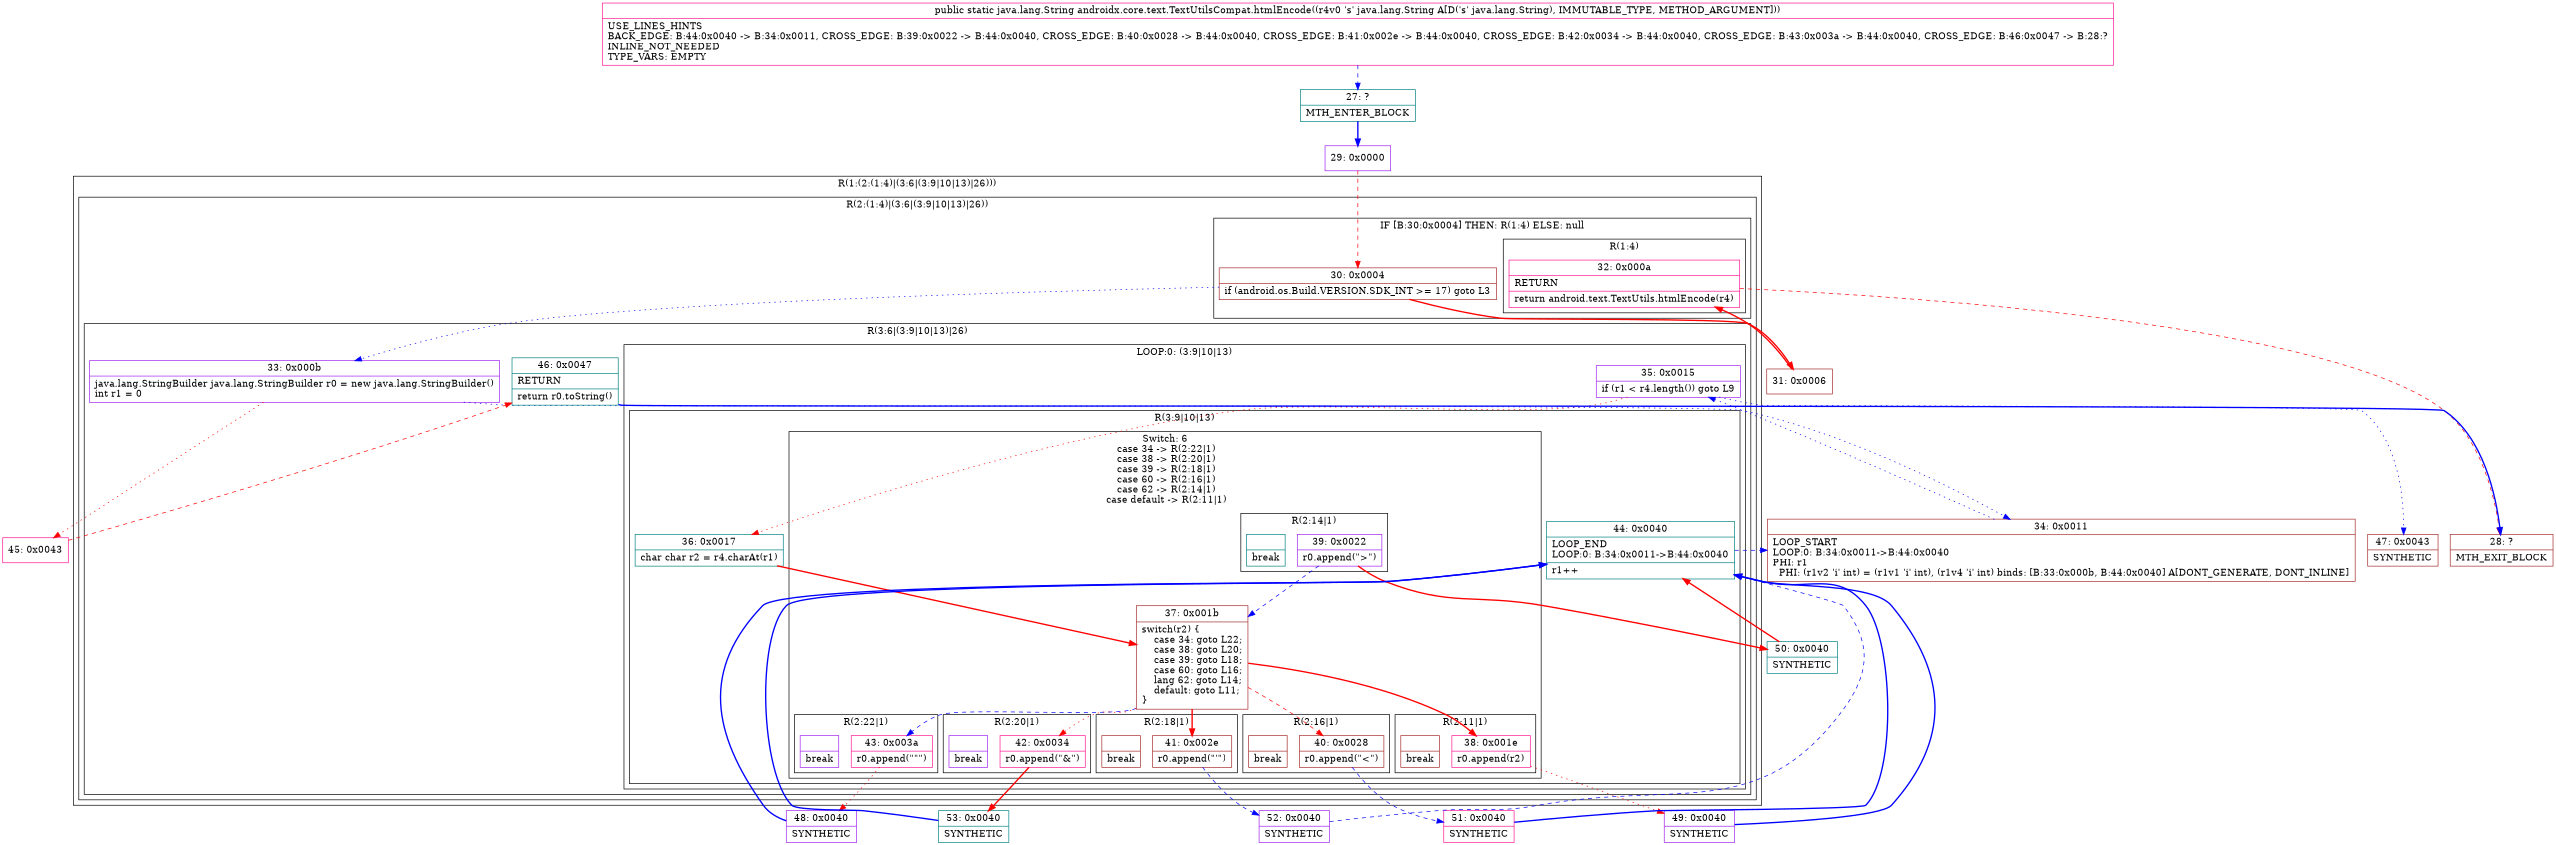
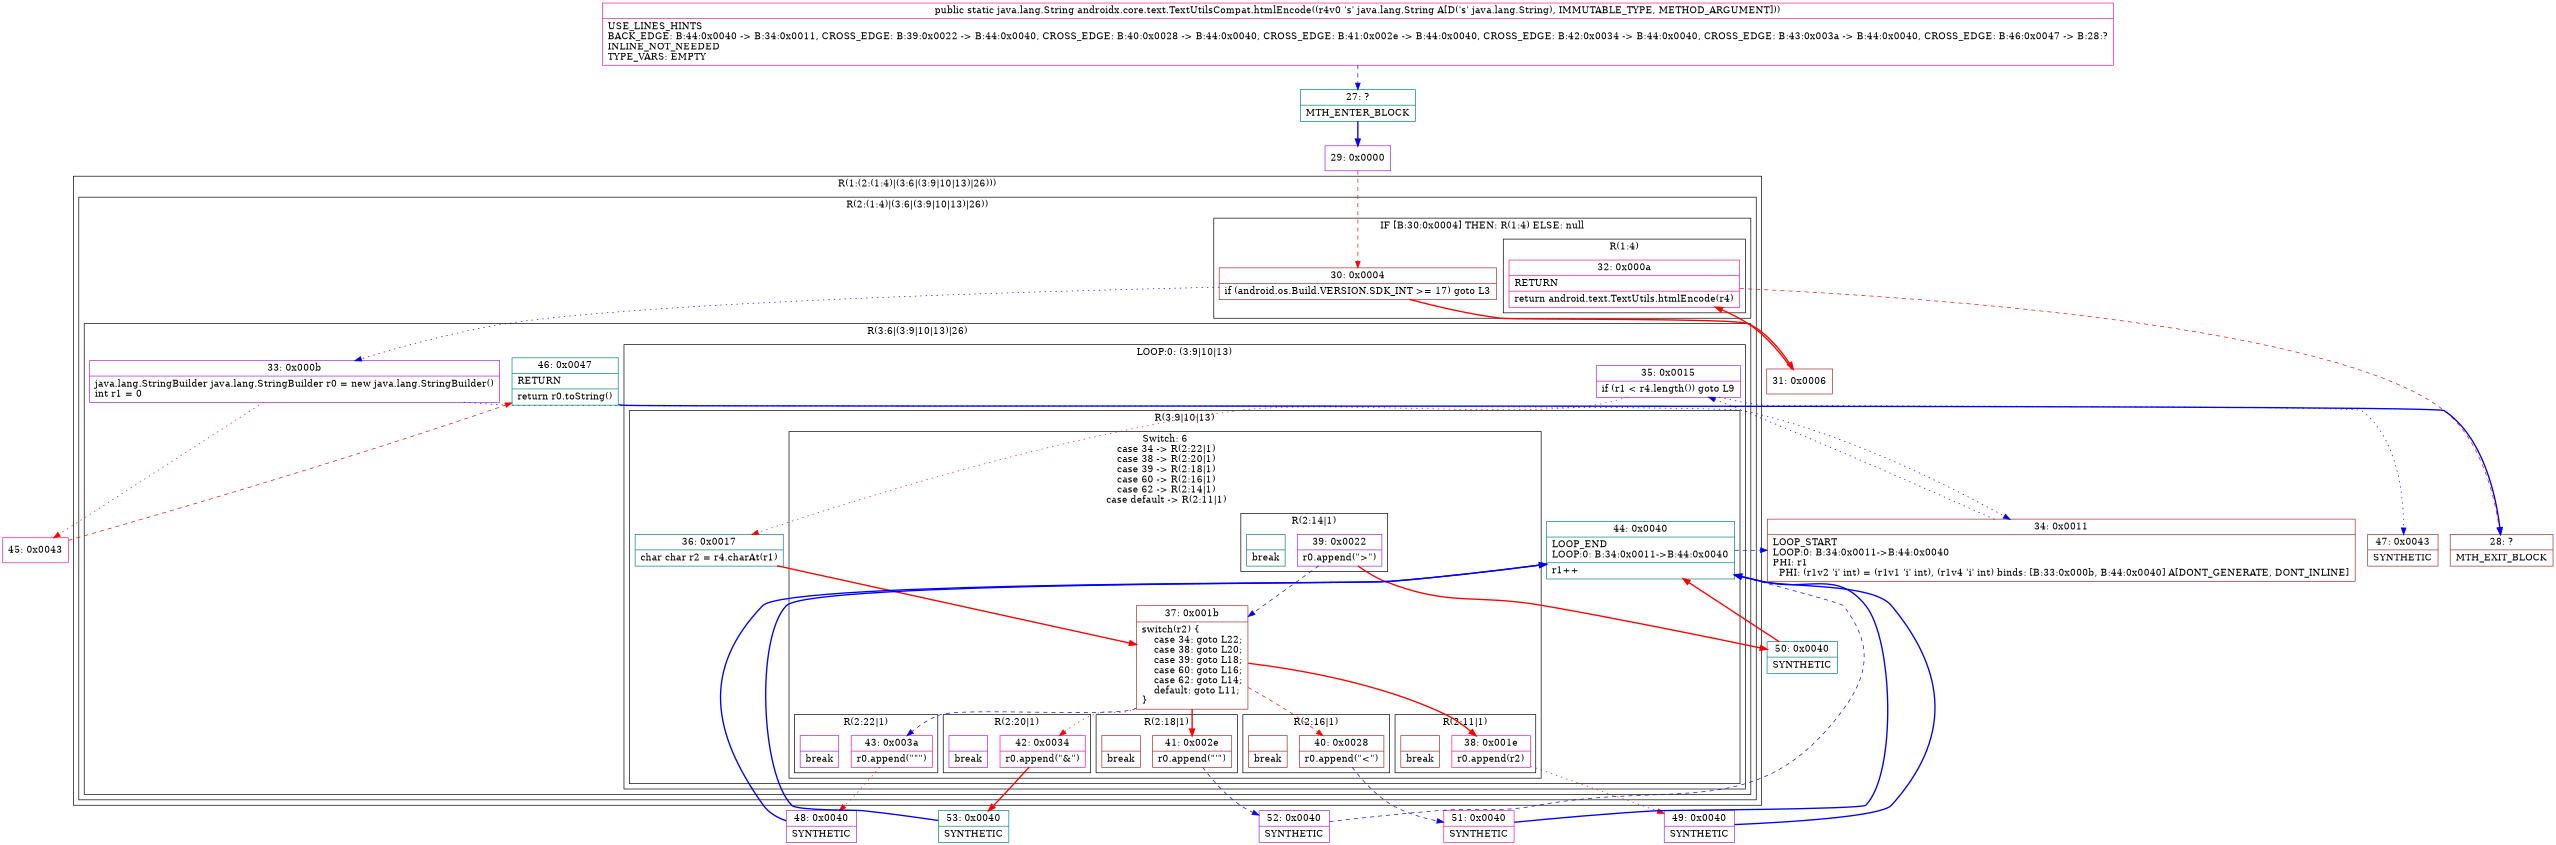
(1192, 680) -> (1192, 680)
